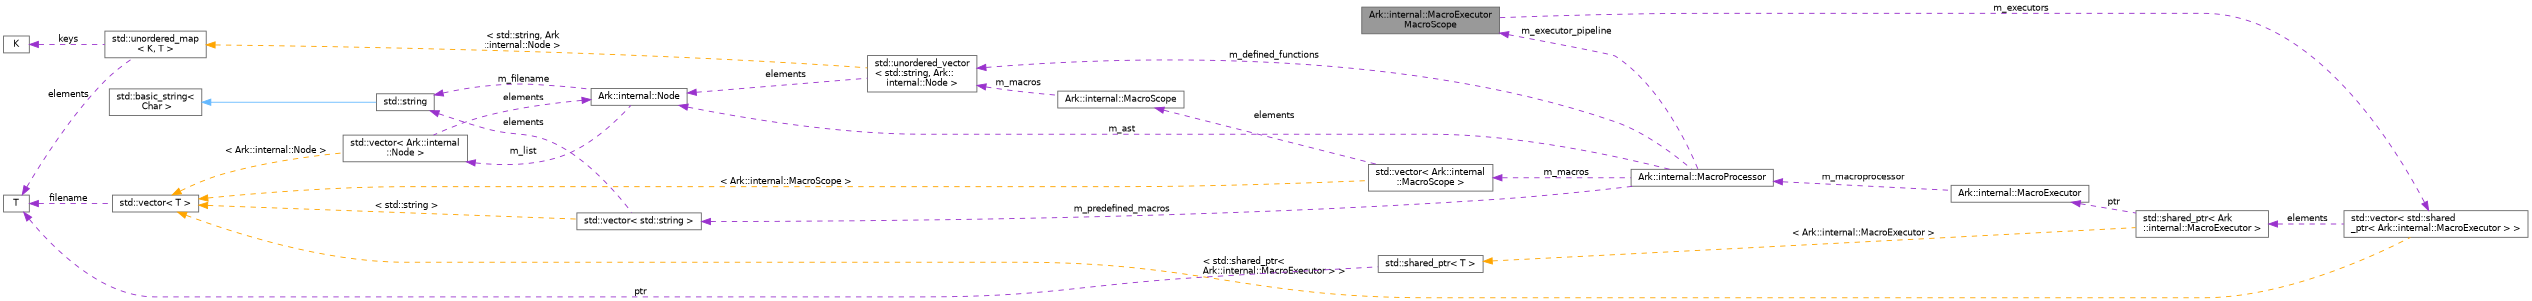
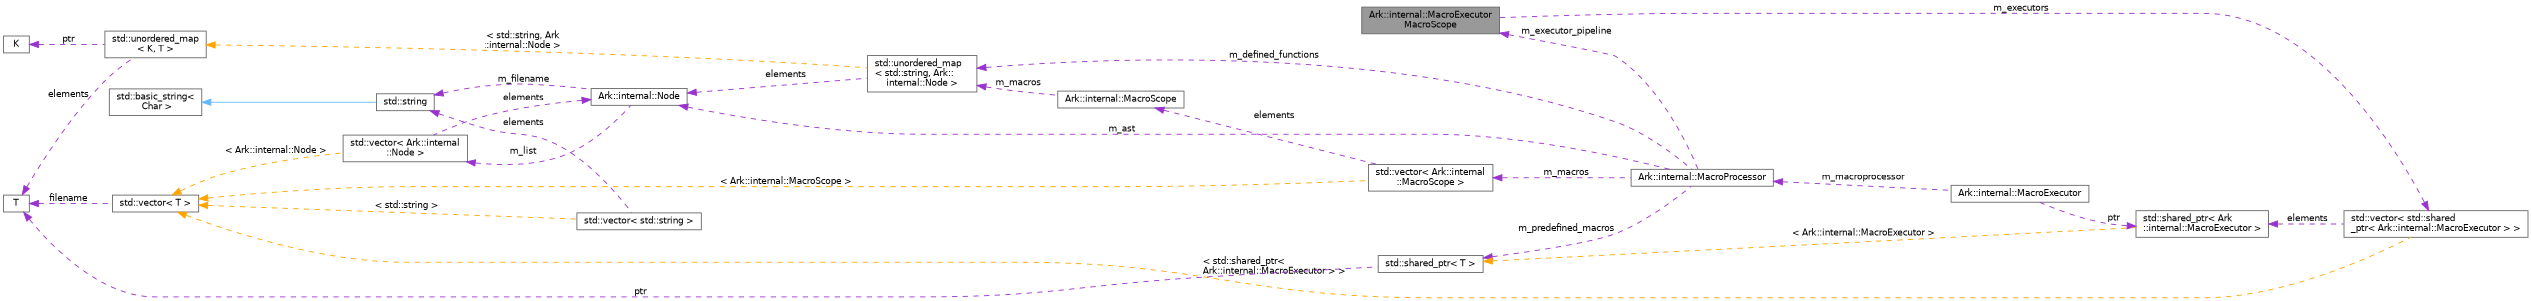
(67, 40) -> (67, 40)
(922, 74) -> (922, 74)
(2108, 208) -> (2082, 218)
(1172, 215) -> (1598, 239)
